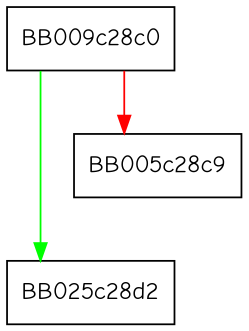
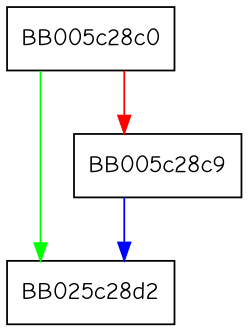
(91, 39) -> (91, 39)
none -> (124, 220)
